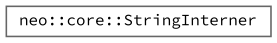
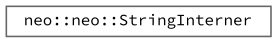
(139, 21) -> (139, 21)
